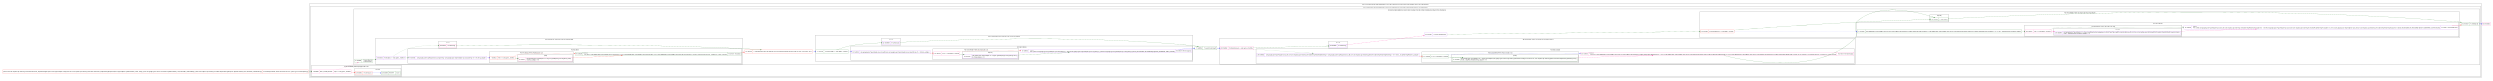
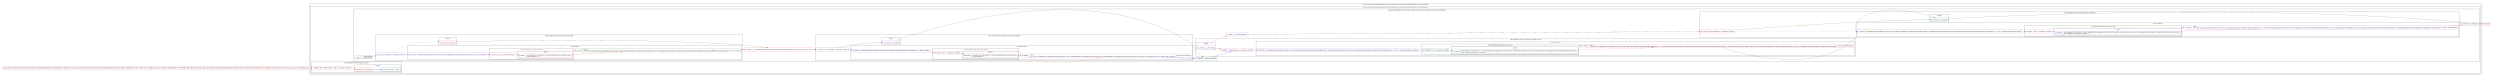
(1291, 47) -> (1217, 48)
